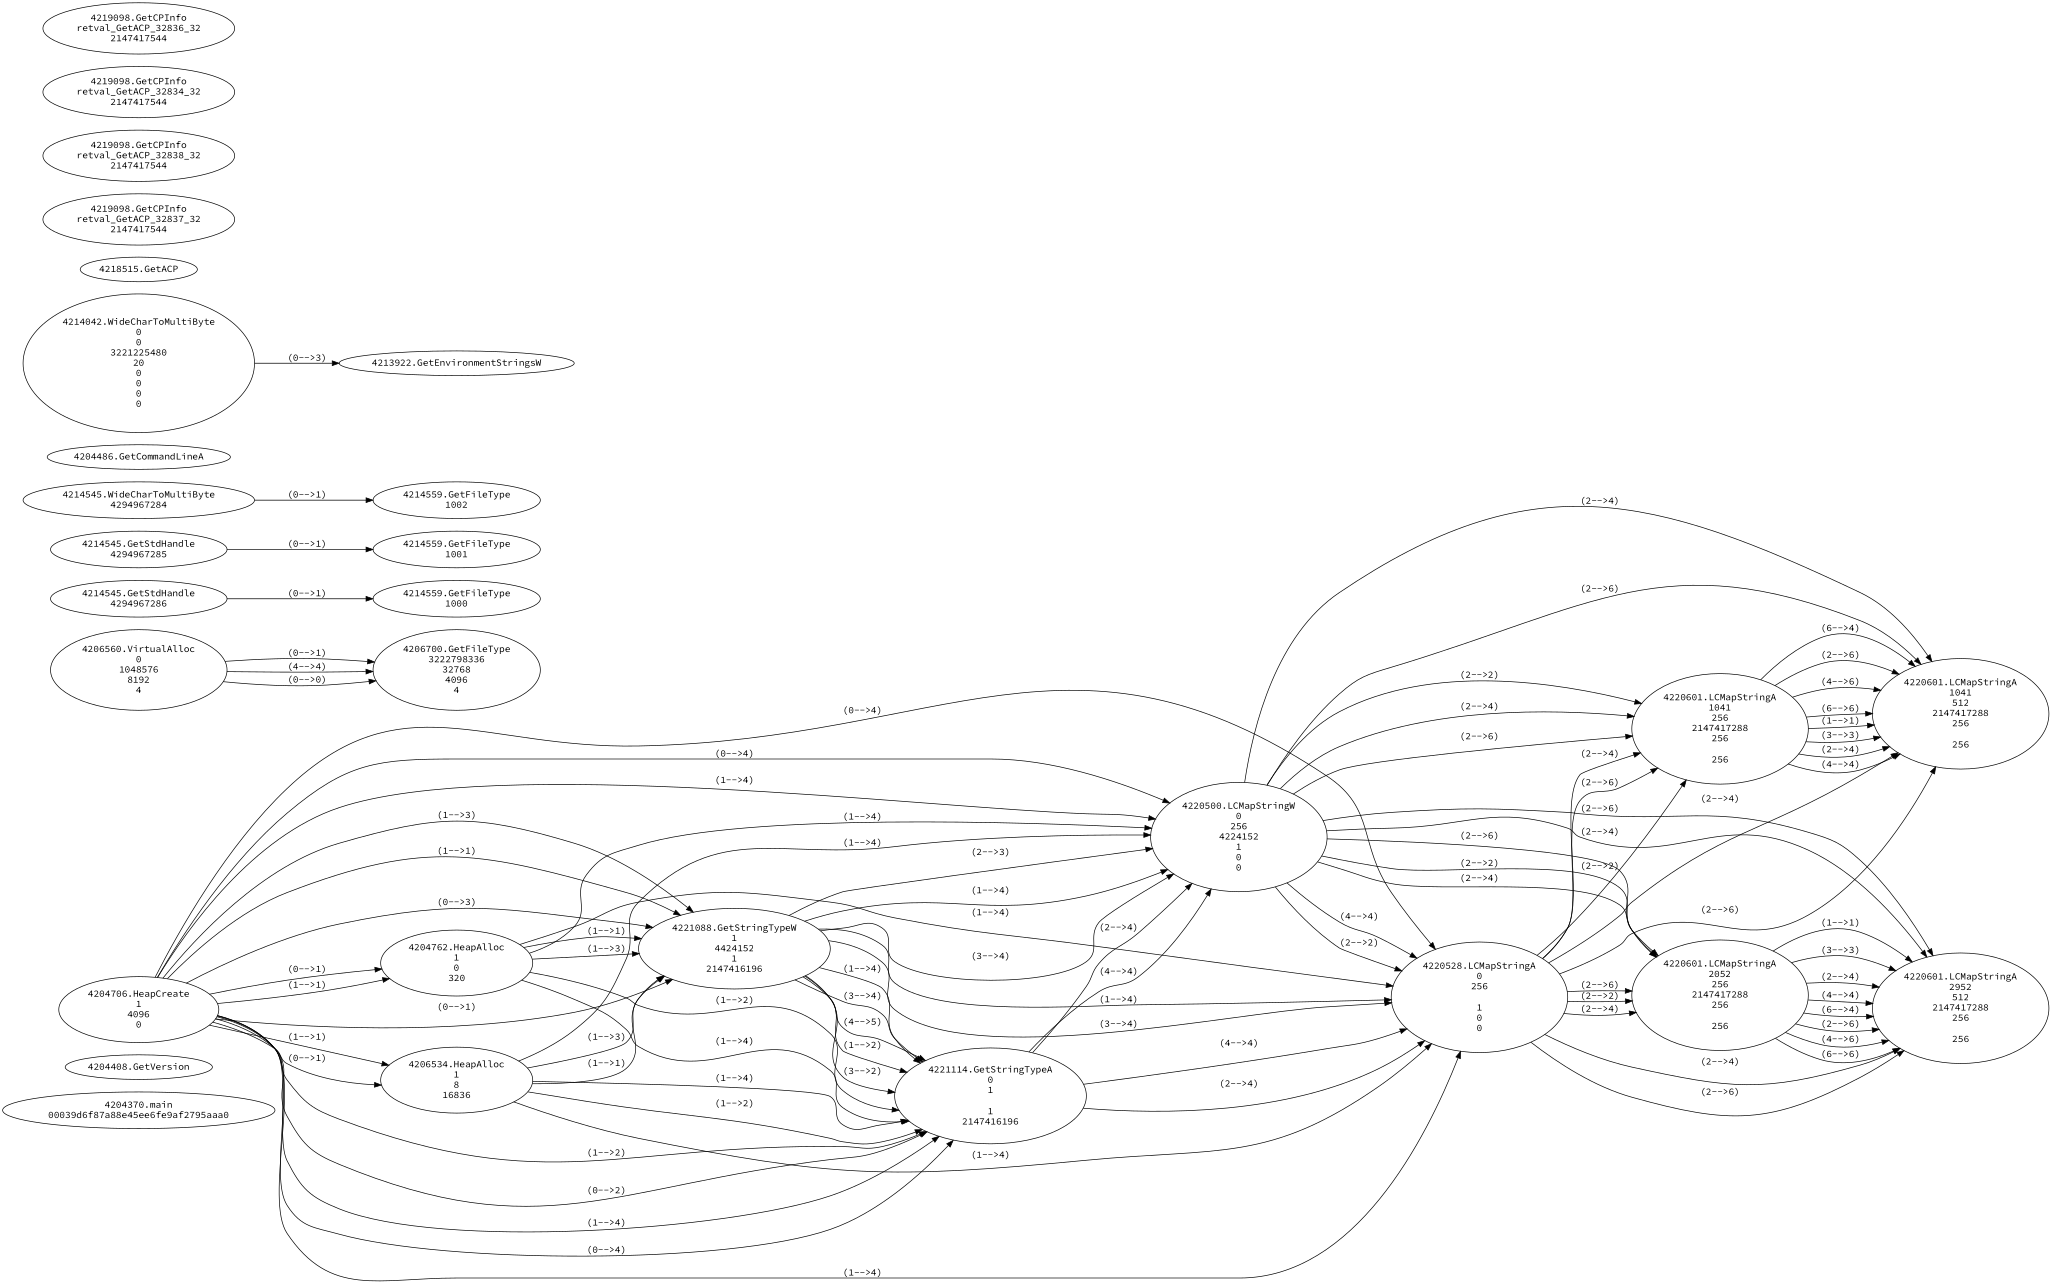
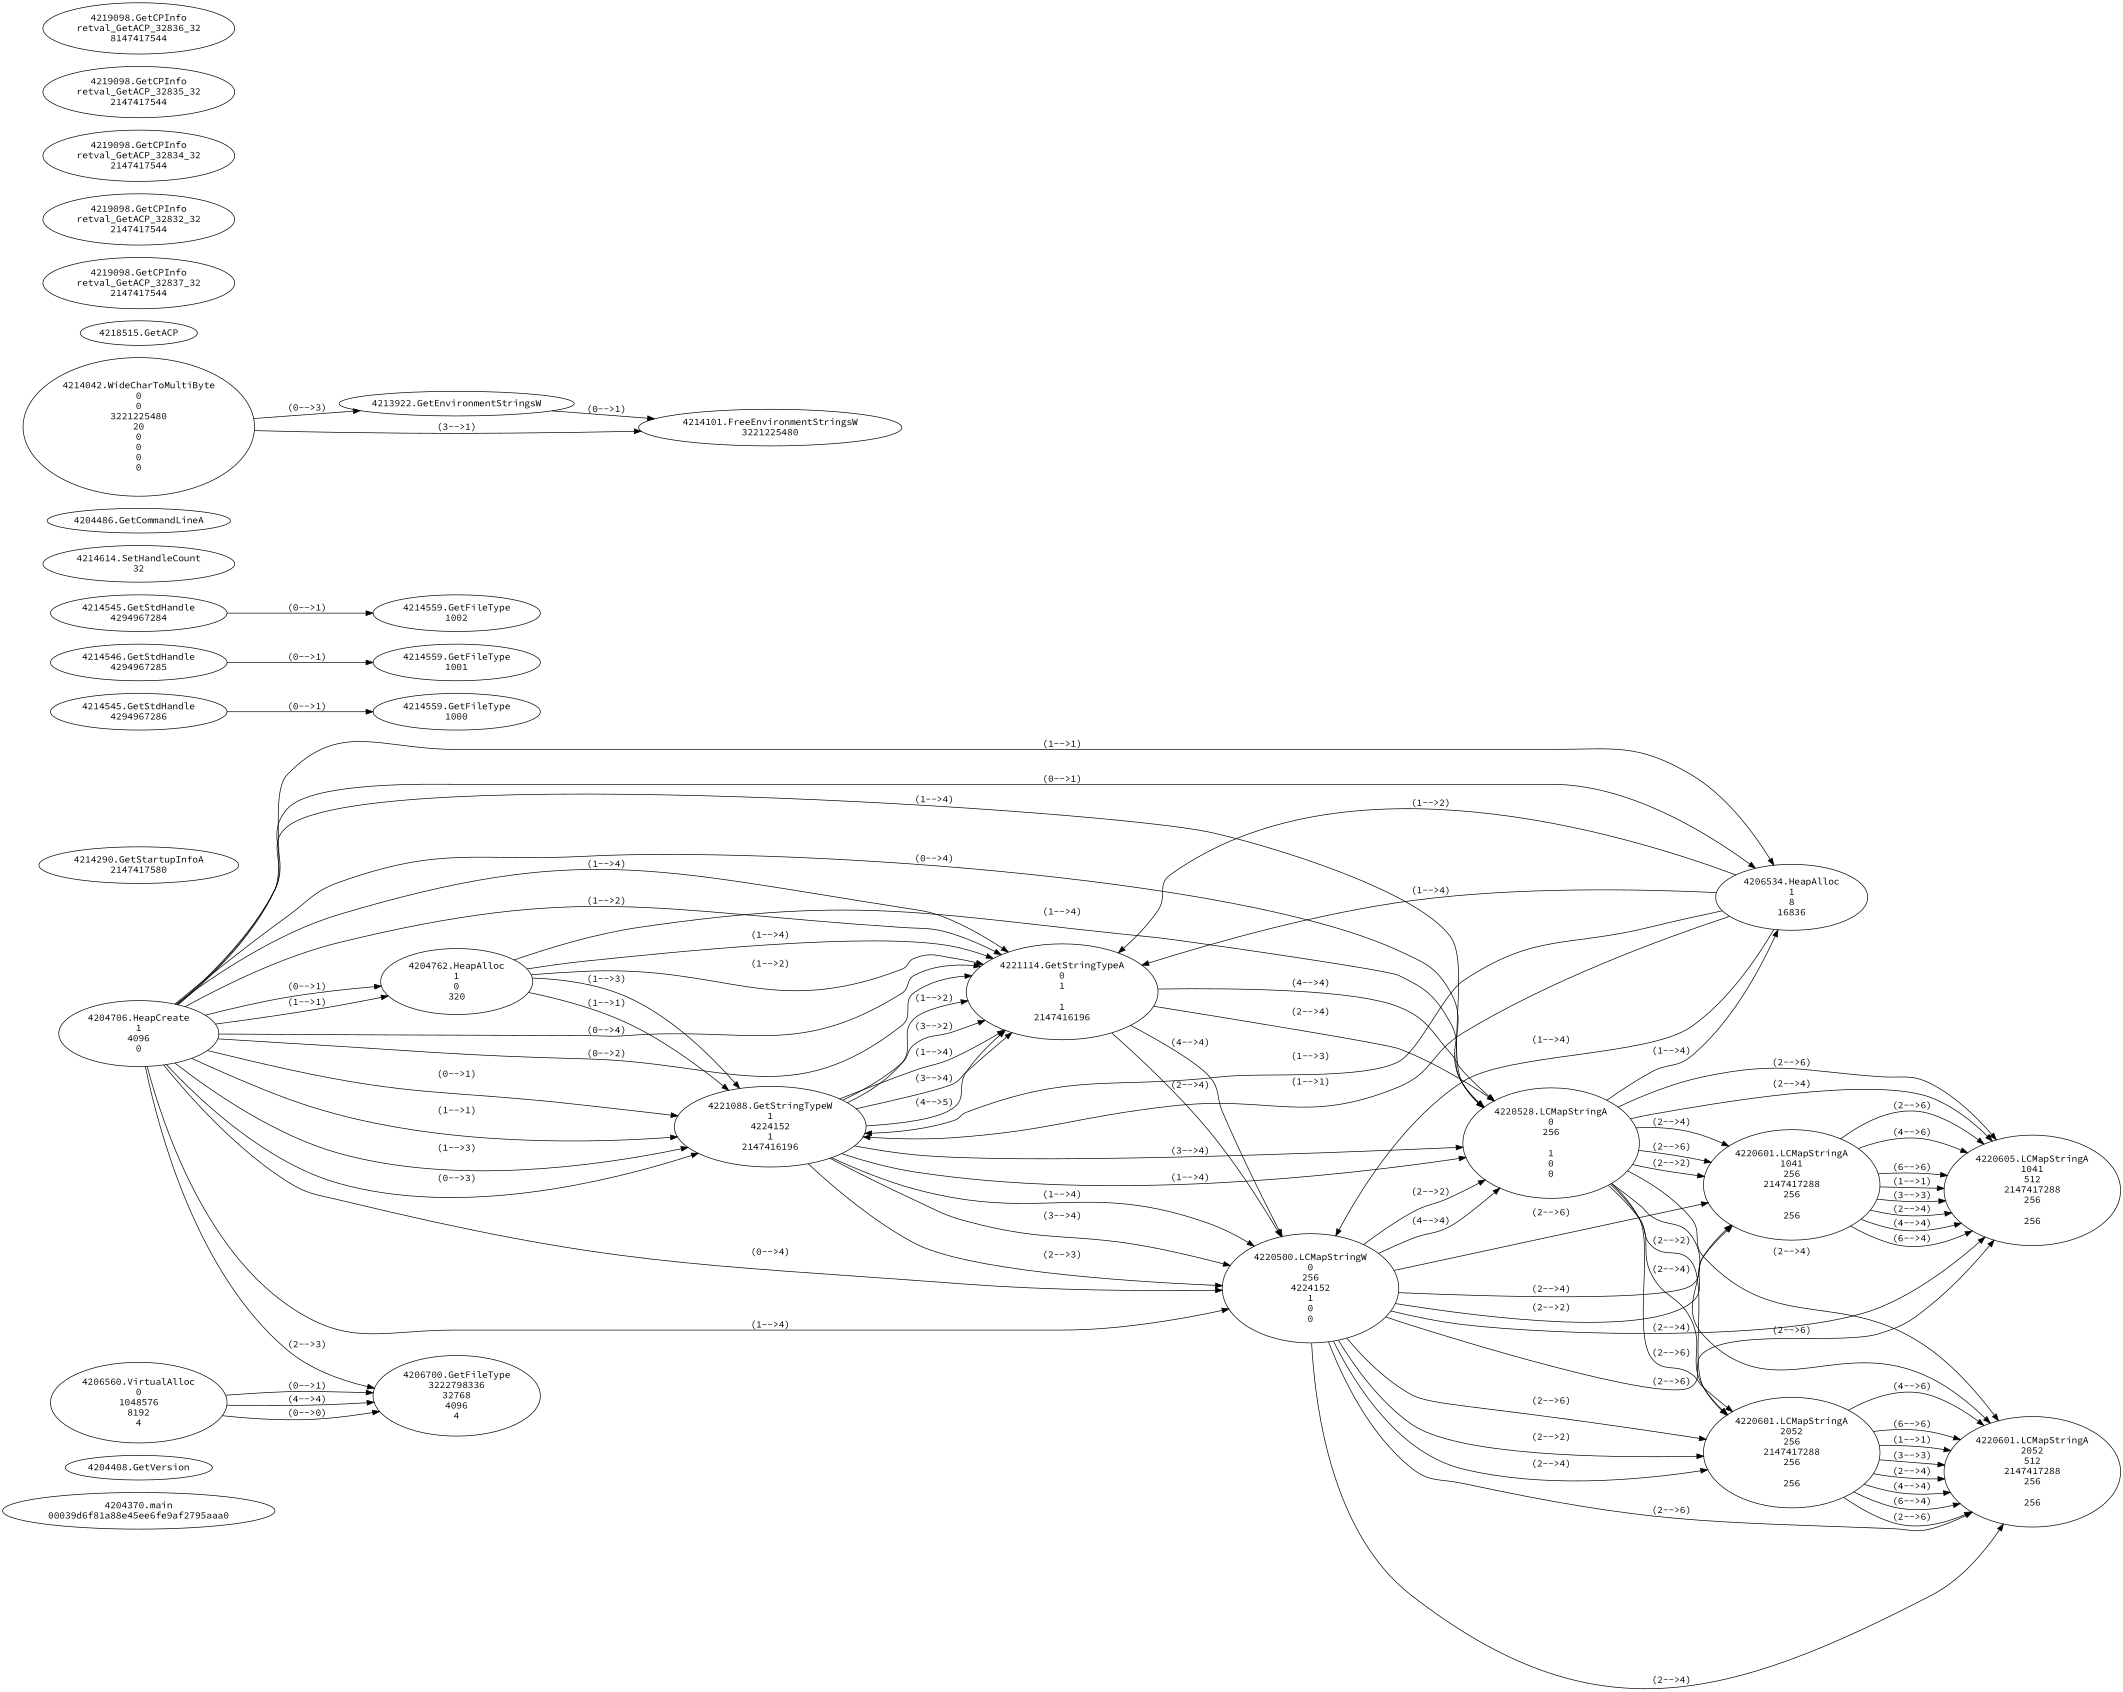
(139, 28) -> (139, 28)
none -> (139, 92)
(139, 156) -> (139, 219)
none -> (770, 428)
(139, 500) -> (139, 613)
(139, 549) -> (139, 662)
none -> (139, 564)
(1961, 714) -> (2032, 1190)
(806, 824) -> none
none -> (139, 865)
(734, 949) -> (770, 1127)
(1961, 1008) -> (2032, 1472)
(139, 1110) -> (139, 1511)
(980, 1169) -> (1710, 1038)
none -> (215, 1259)
